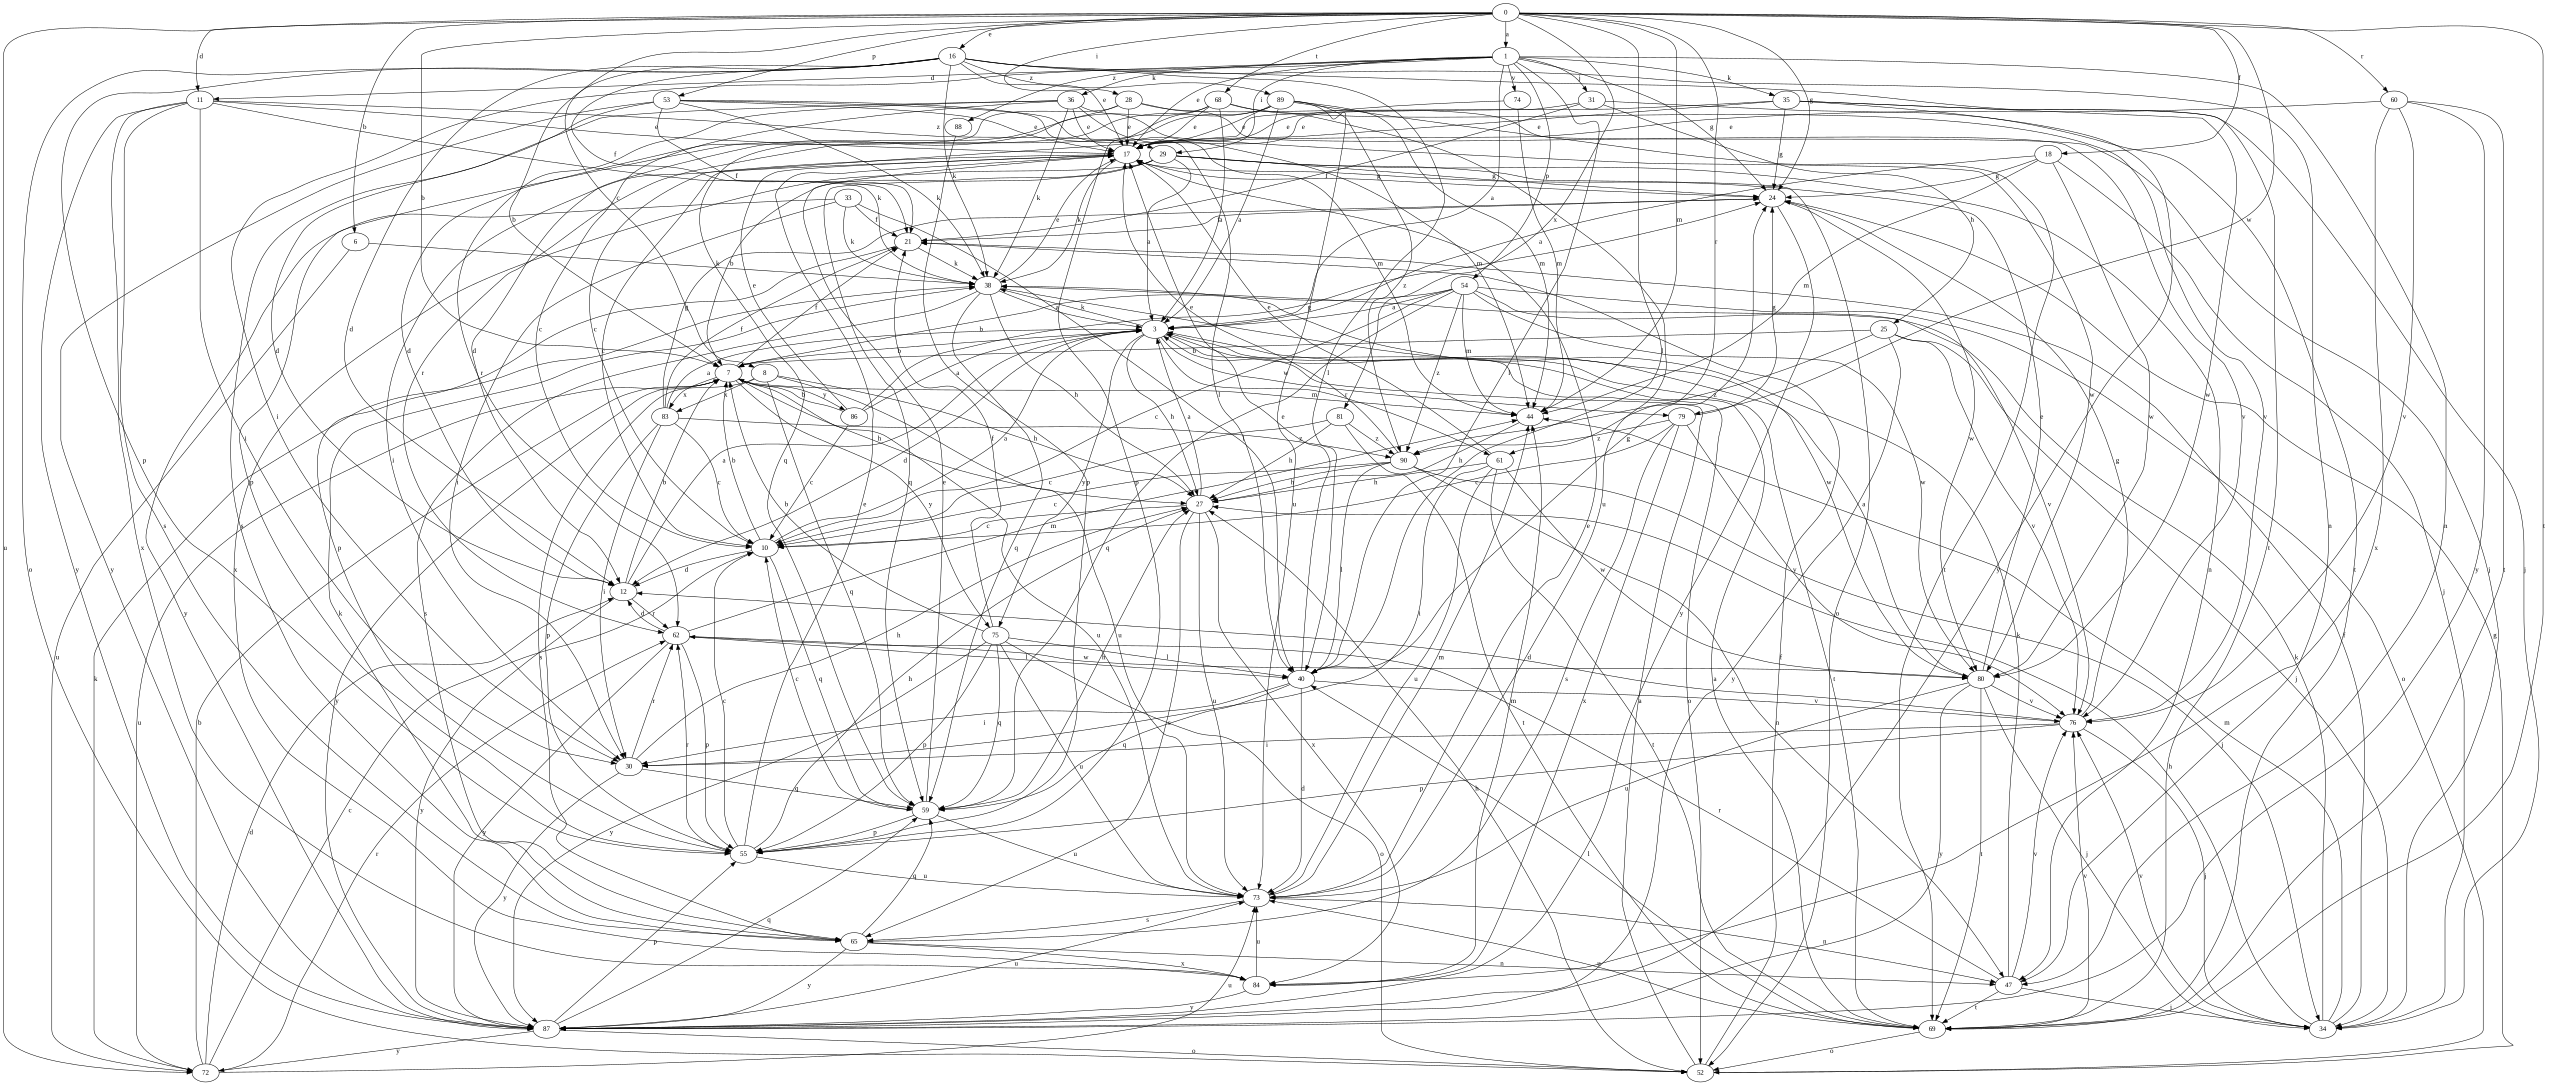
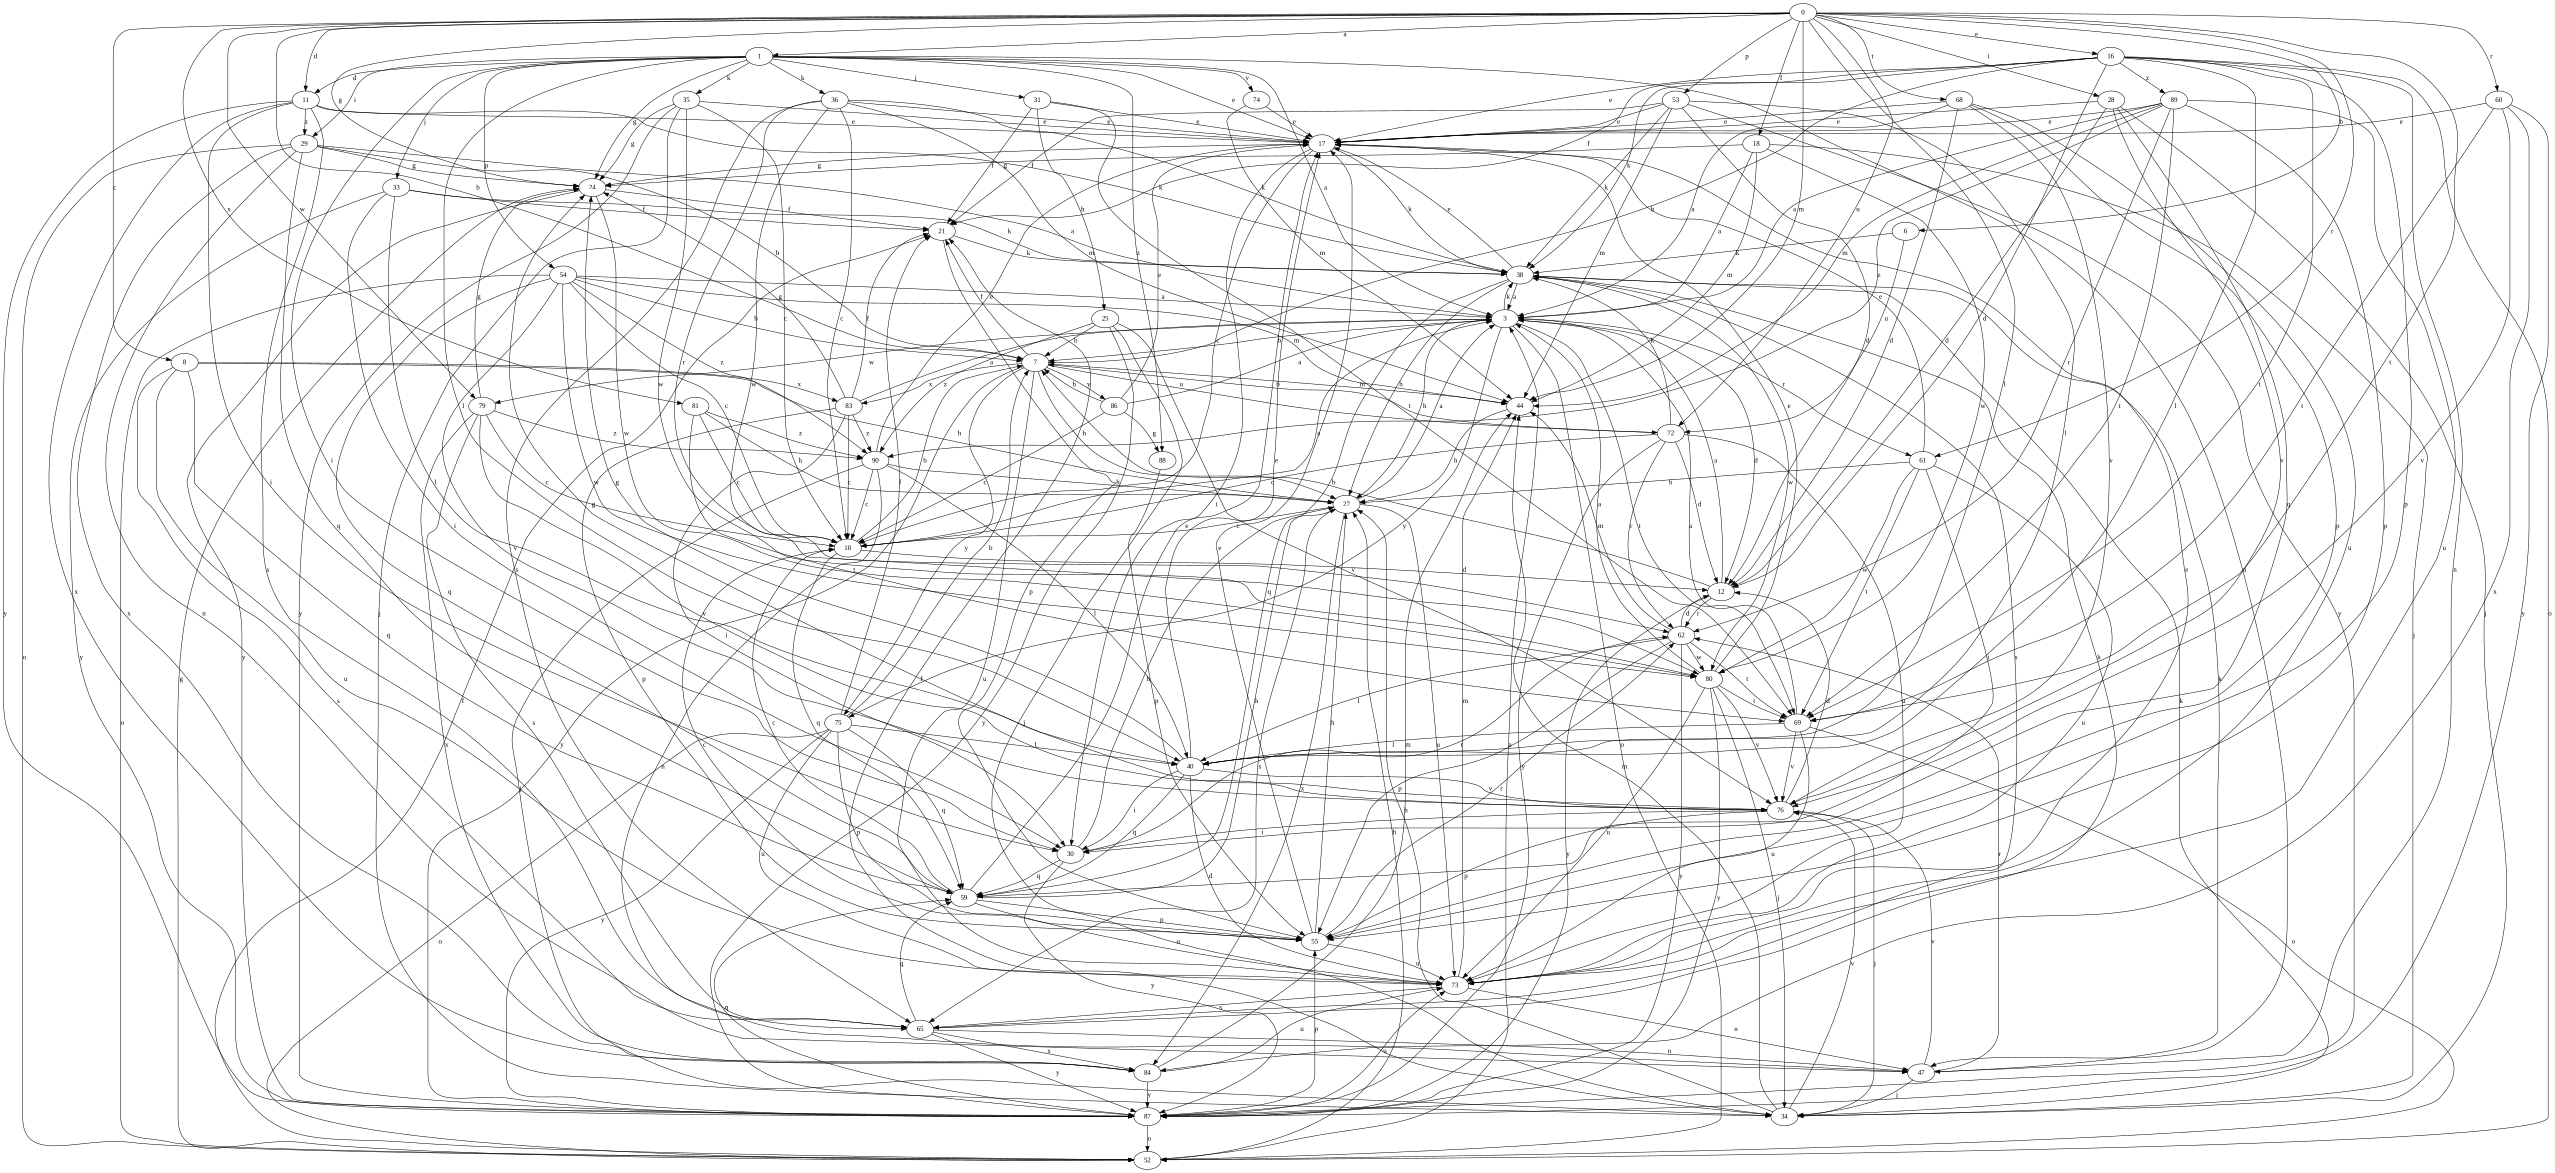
none -> (477, 75)
(1257, 313) -> (1143, 428)
(1973, 1006) -> (1737, 678)
(379, 1051) -> (1527, 875)
